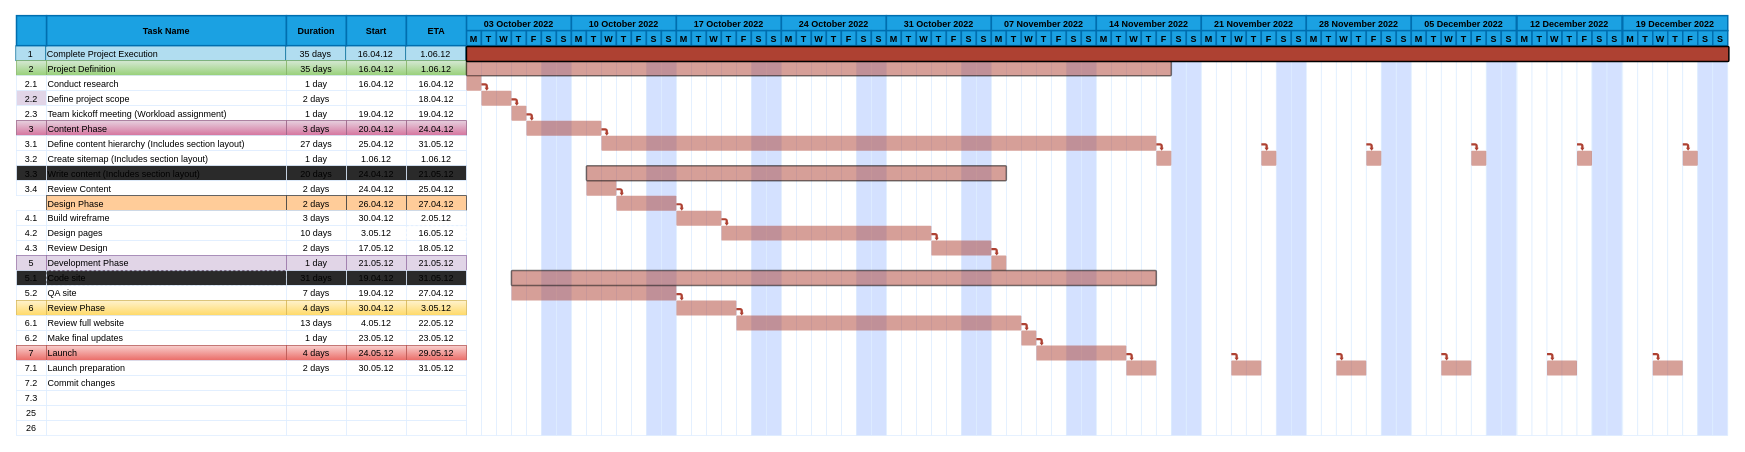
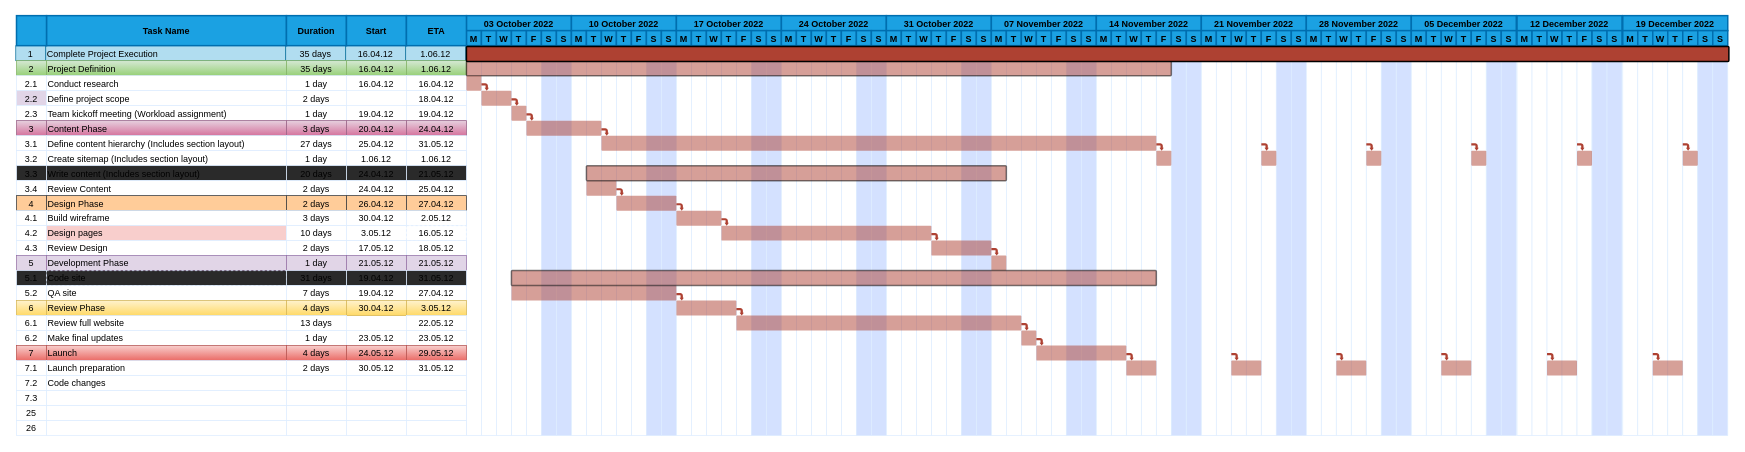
none -> (32, 203)
(167, 233) -> (167, 233)
(377, 323) -> none
(81, 383) -> (77, 383)
